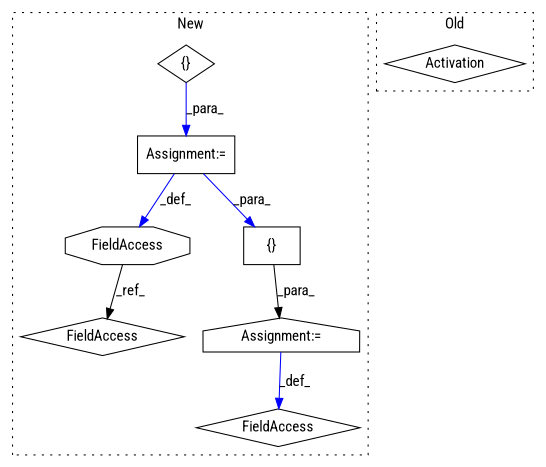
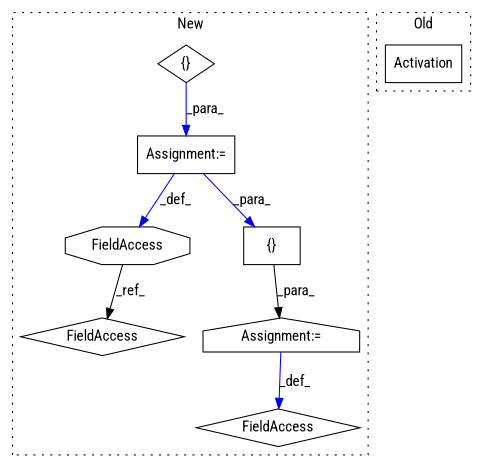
(455, 64) -> (424, 64)
